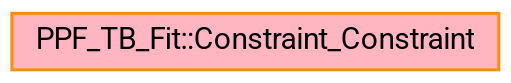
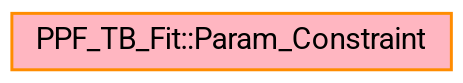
(255, 42) -> (232, 42)
